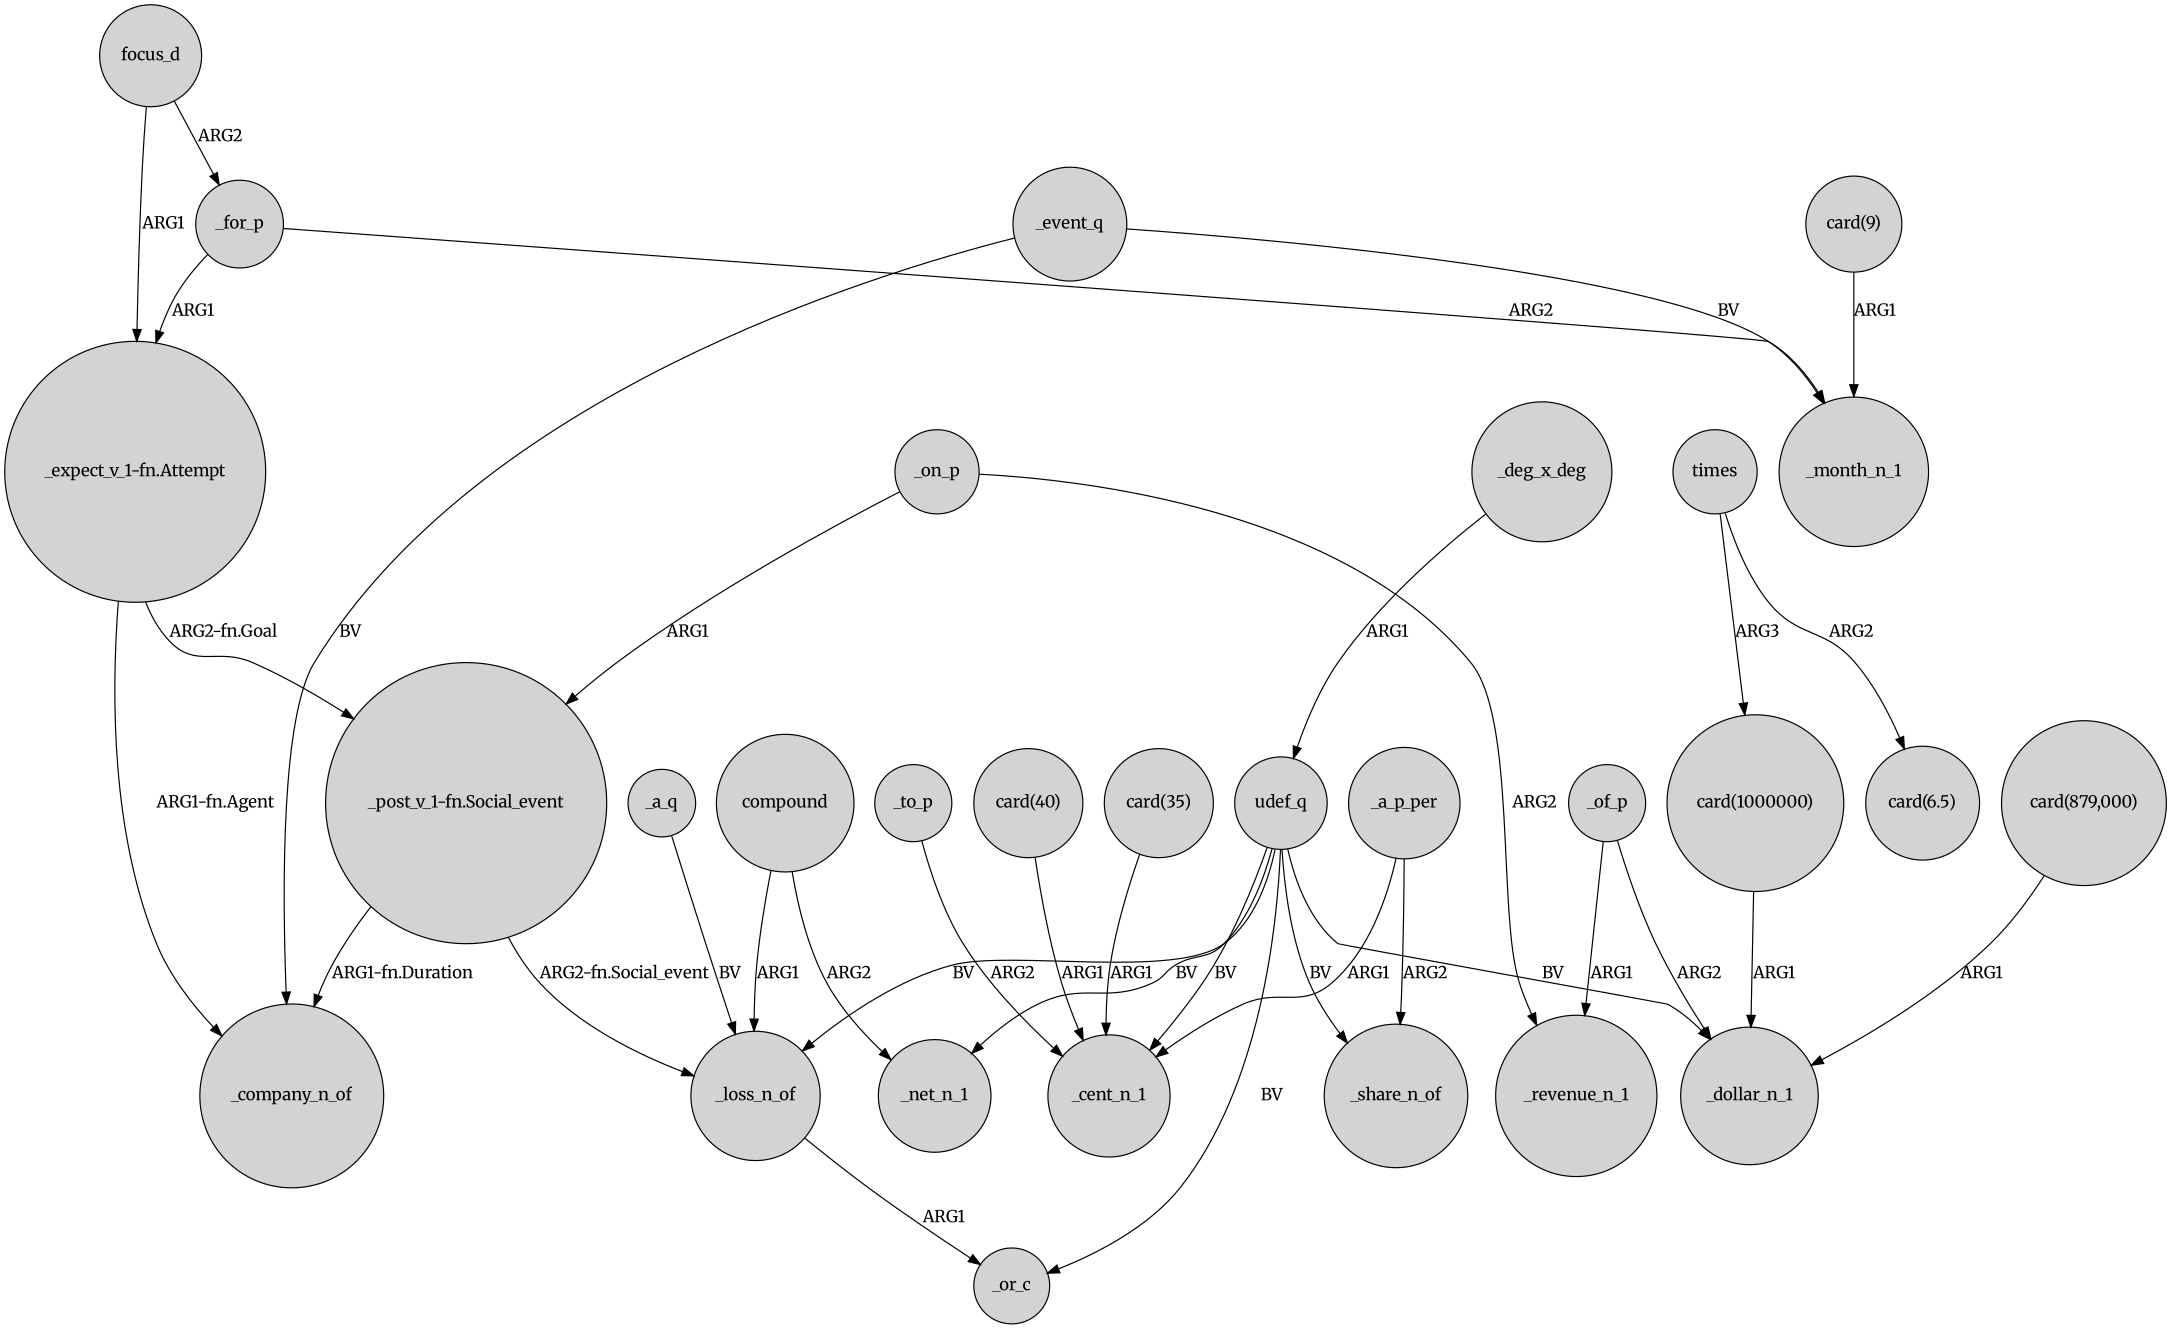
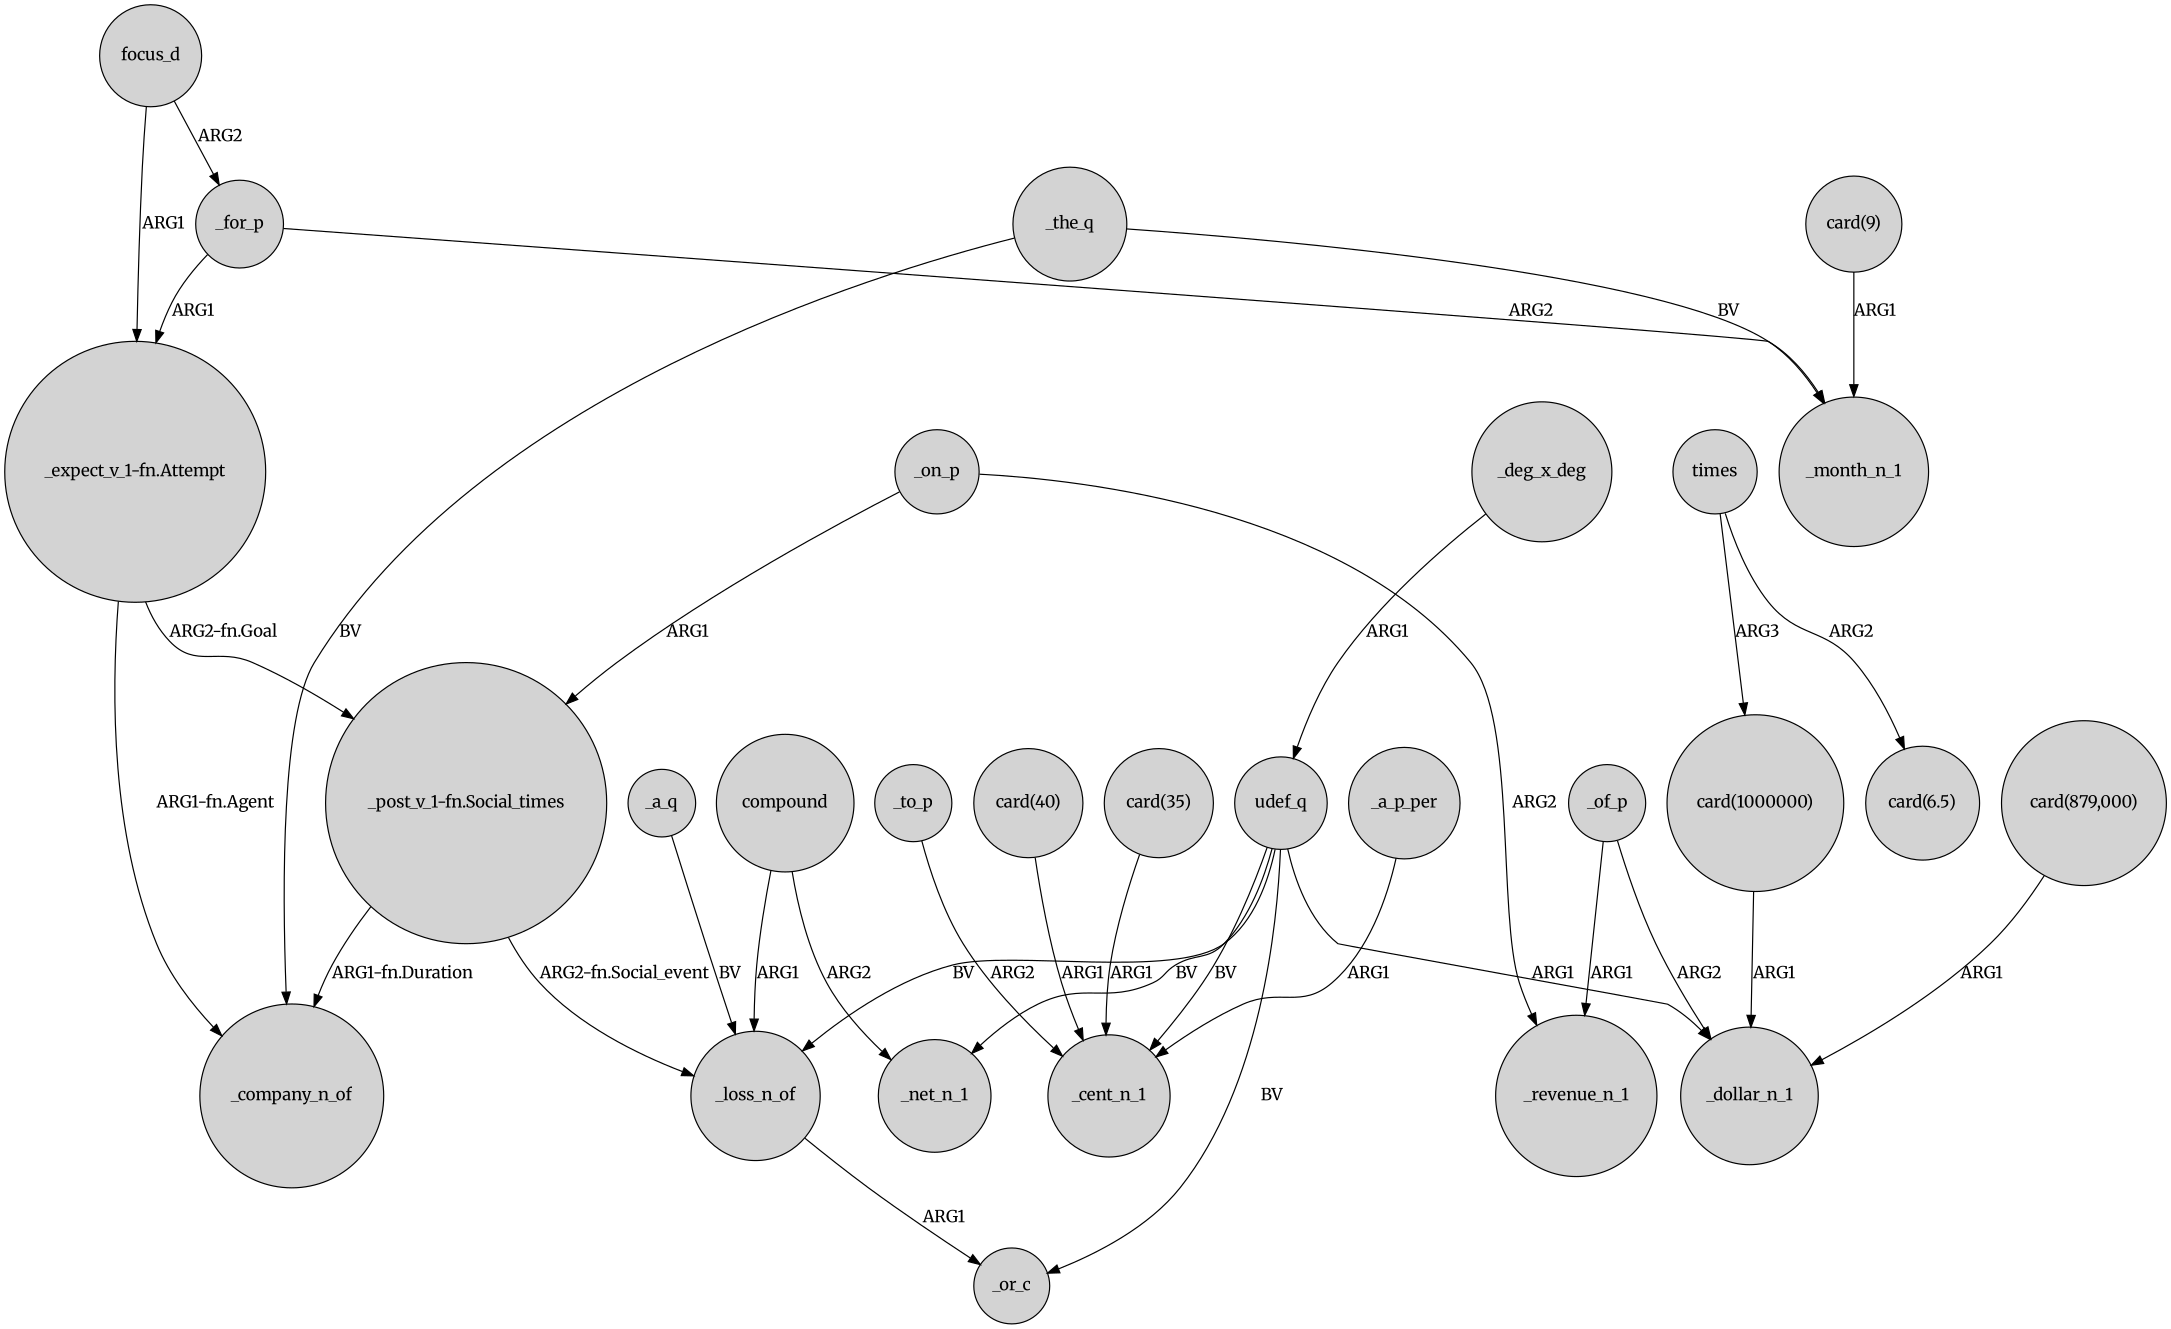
(1070, 224) -> (1070, 224)
(466, 803) -> (466, 803)
(1553, 974) -> (1553, 974)
(1396, 1096) -> none
